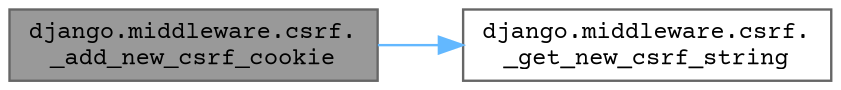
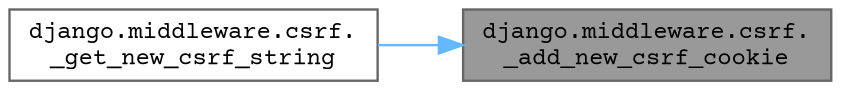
(408, 45) -> (408, 45)
